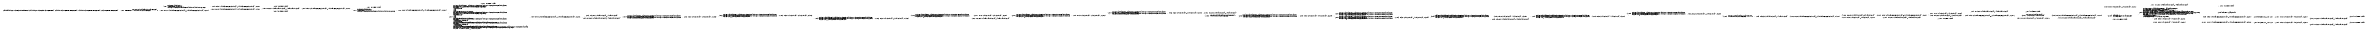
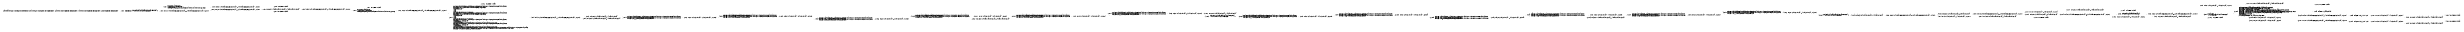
none -> (1412, 15)
